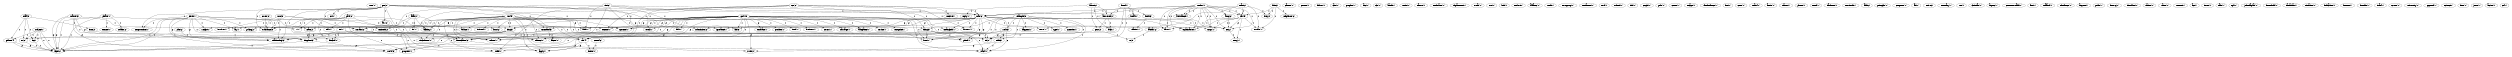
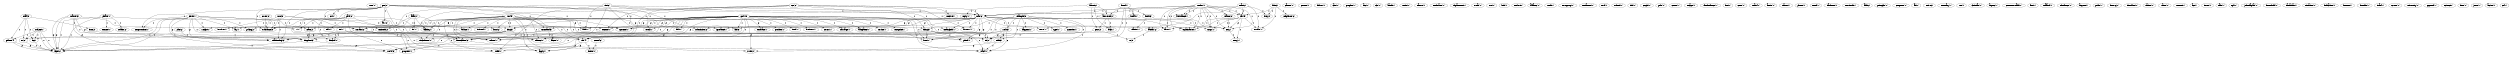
(1228, 16) -> (1228, 16)
